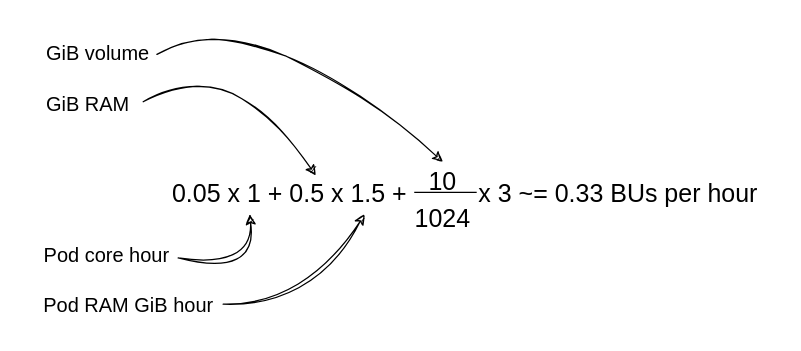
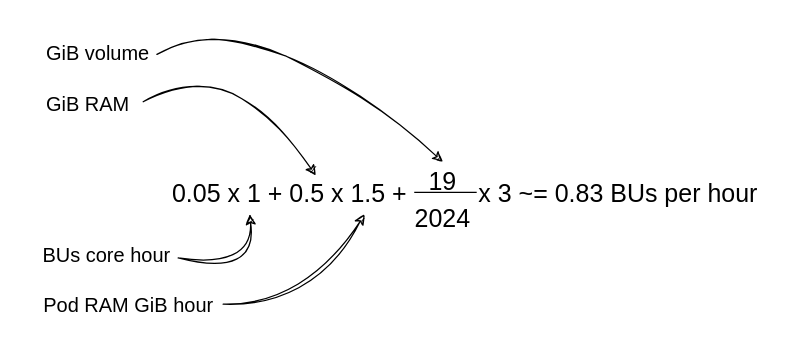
(443, 181) -> (443, 181)
(619, 193) -> (619, 193)
(443, 218) -> (443, 218)
(107, 256) -> (107, 256)
